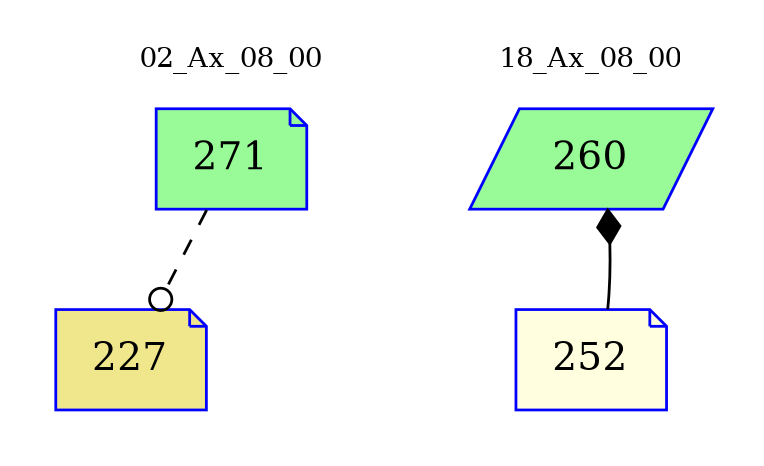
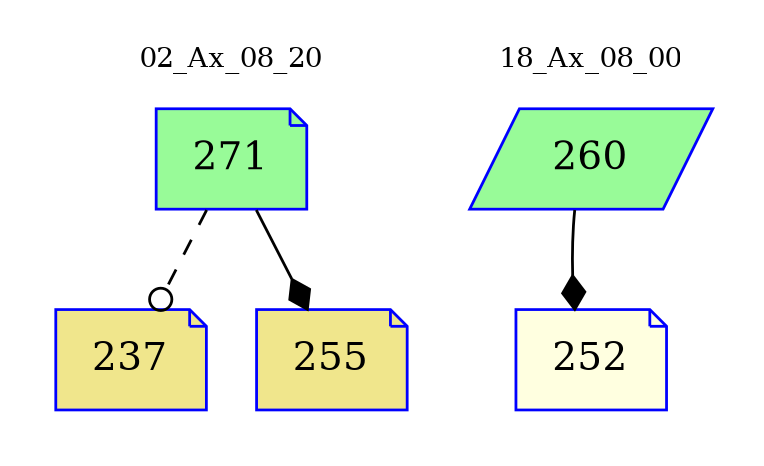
(231, 60) -> (231, 60)
(610, 276) -> (573, 243)
(131, 360) -> (131, 360)
none -> (332, 360)
